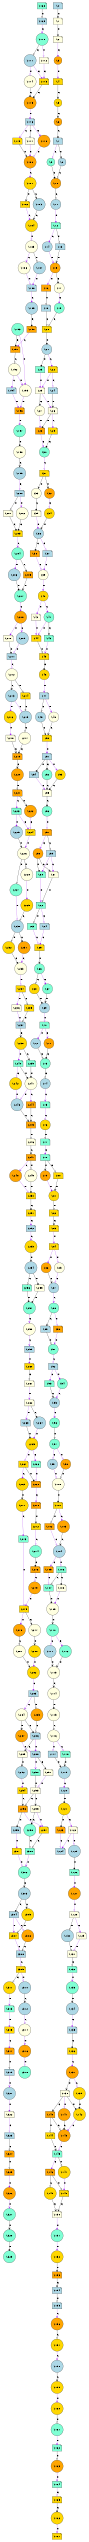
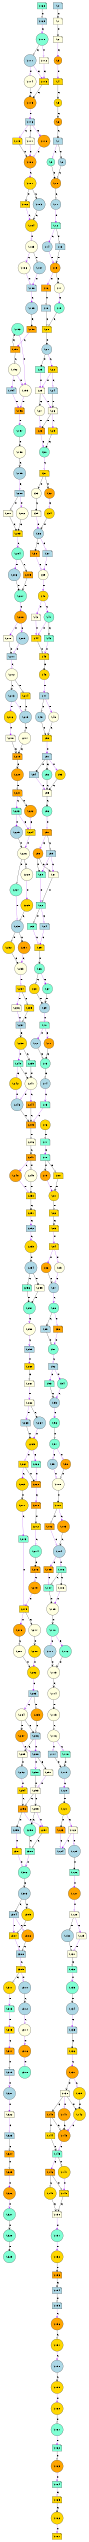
(16, 340) -> (13, 341)
(45, 1113) -> (39, 1114)
